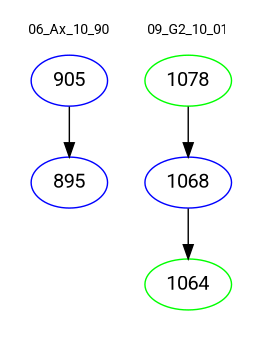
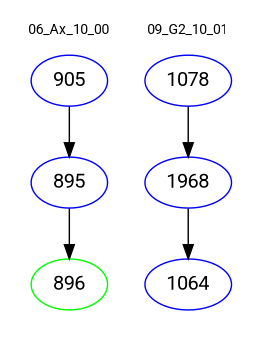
(69, 30) -> (69, 30)
(188, 81) -> (188, 81)
(188, 183) -> (188, 183)
none -> (69, 284)
(188, 284) -> (188, 284)
